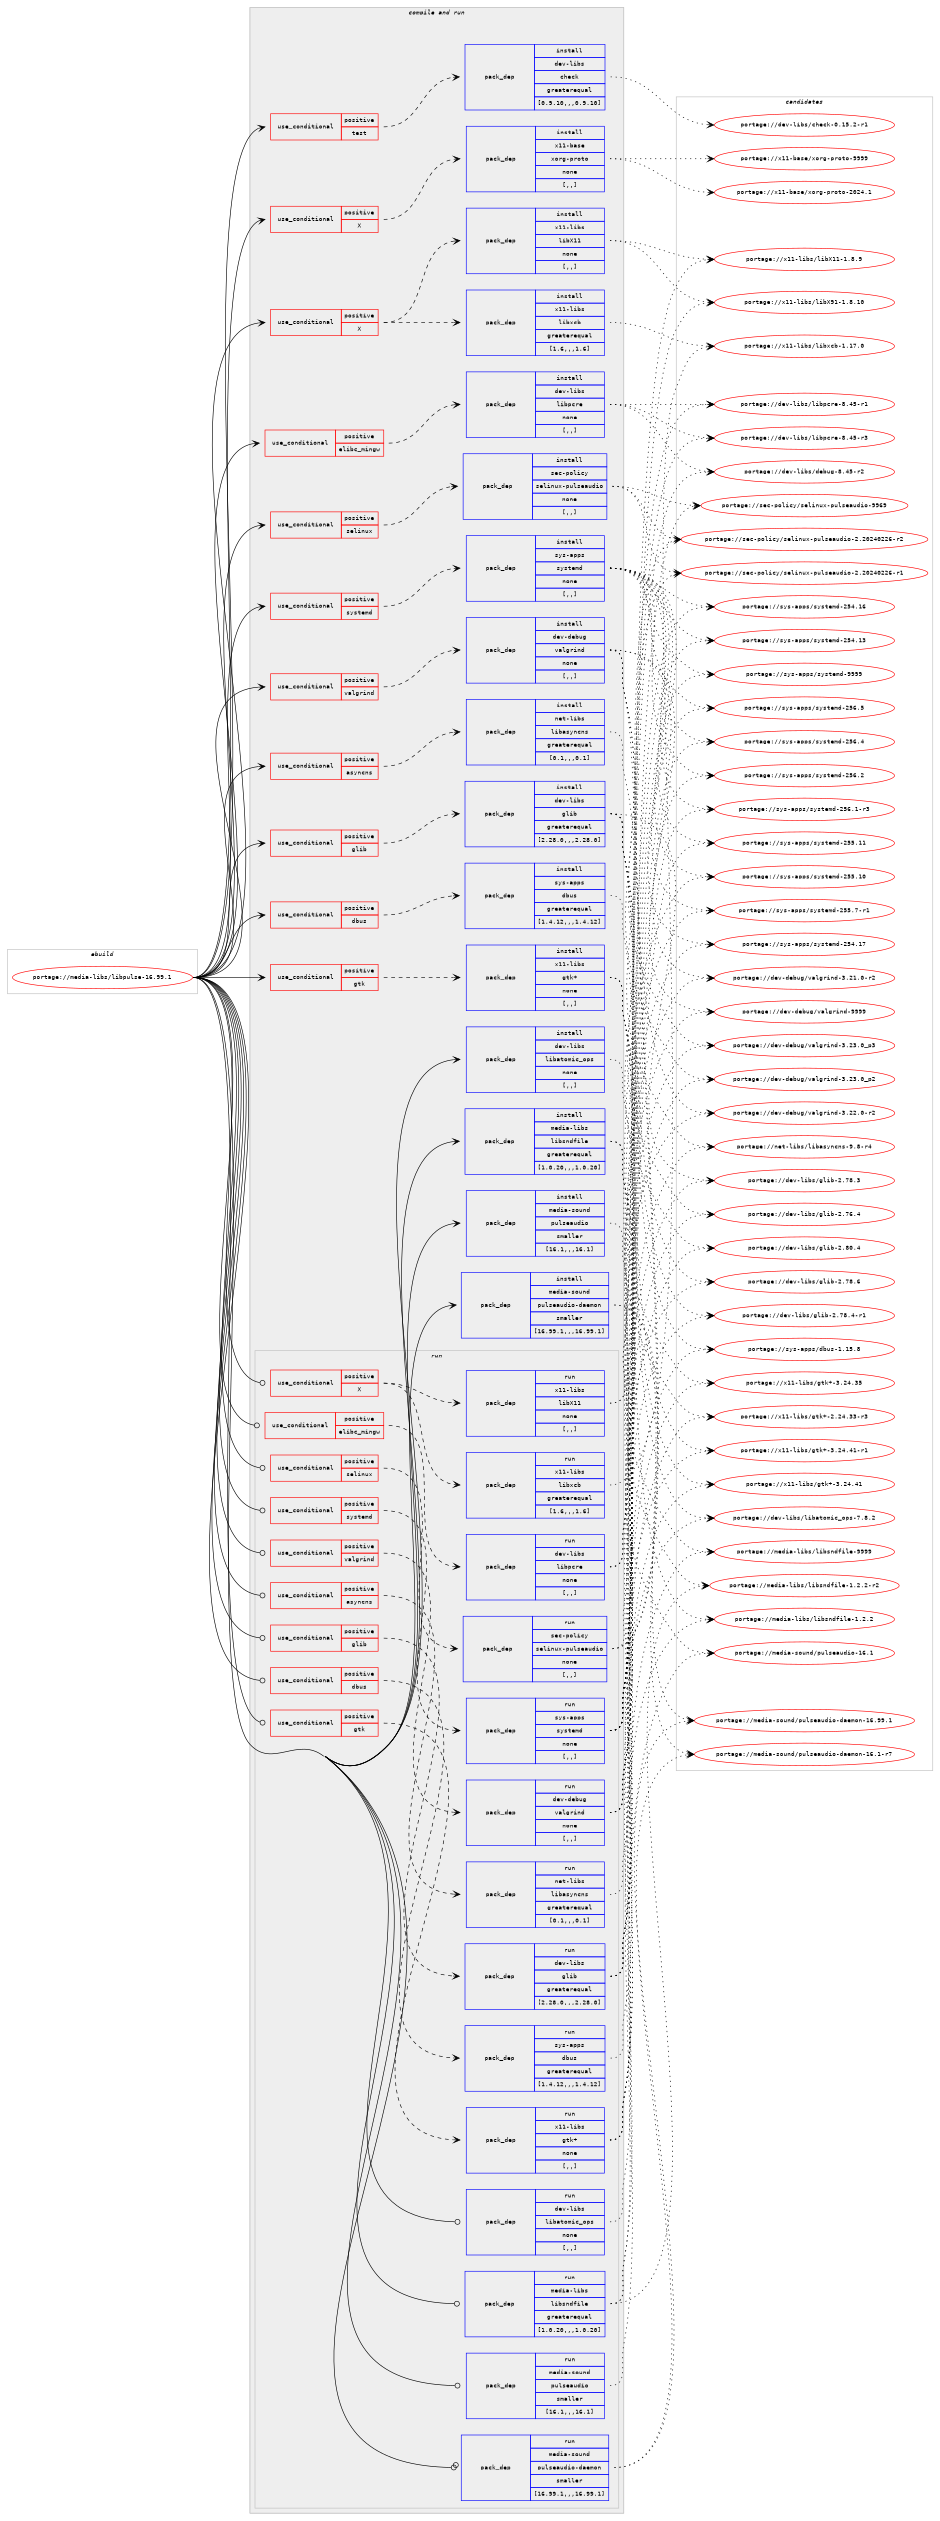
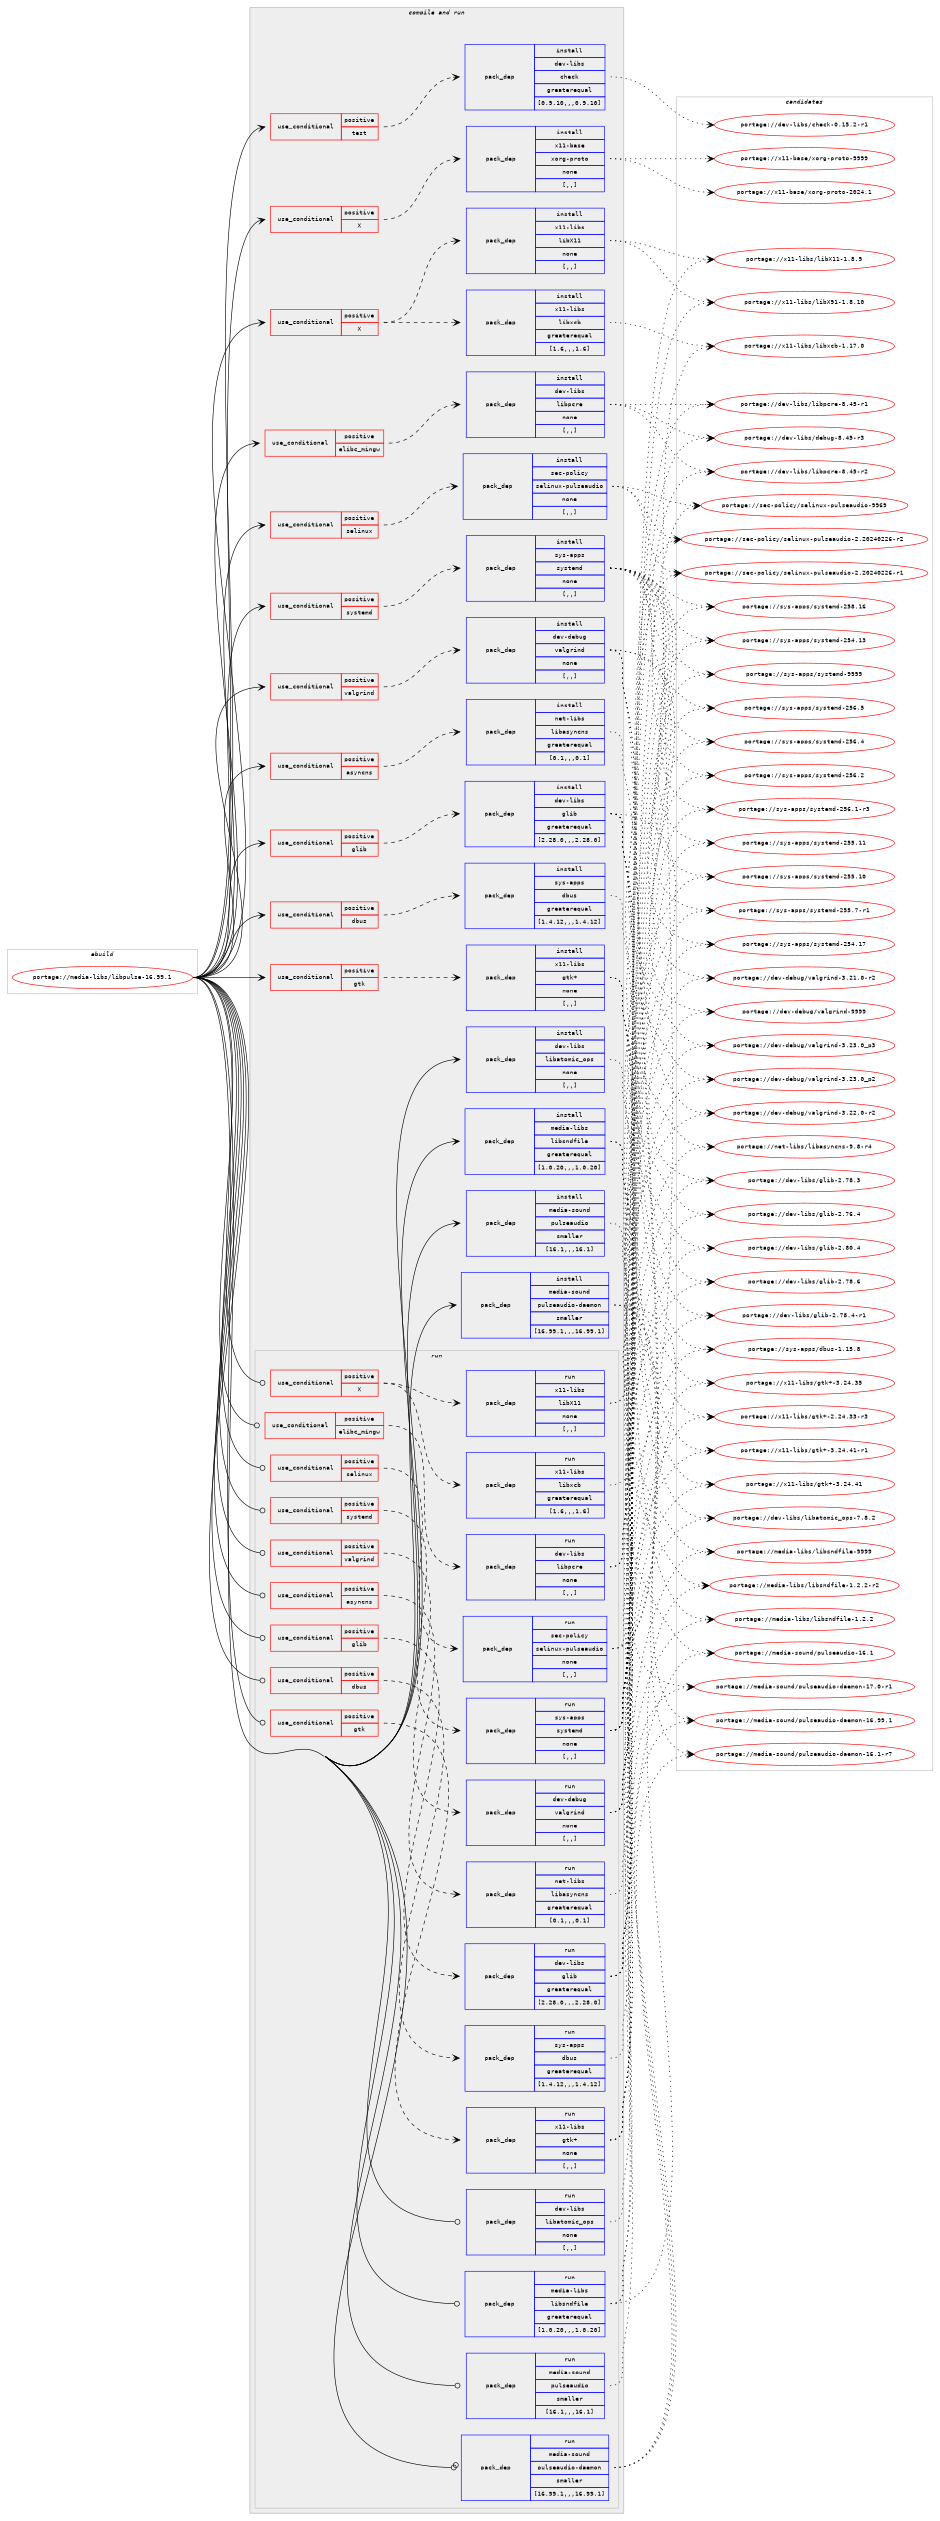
(804, 438) -> (804, 438)
(804, 472) -> (804, 472)
(804, 607) -> (804, 607)
none -> (804, 1687)
